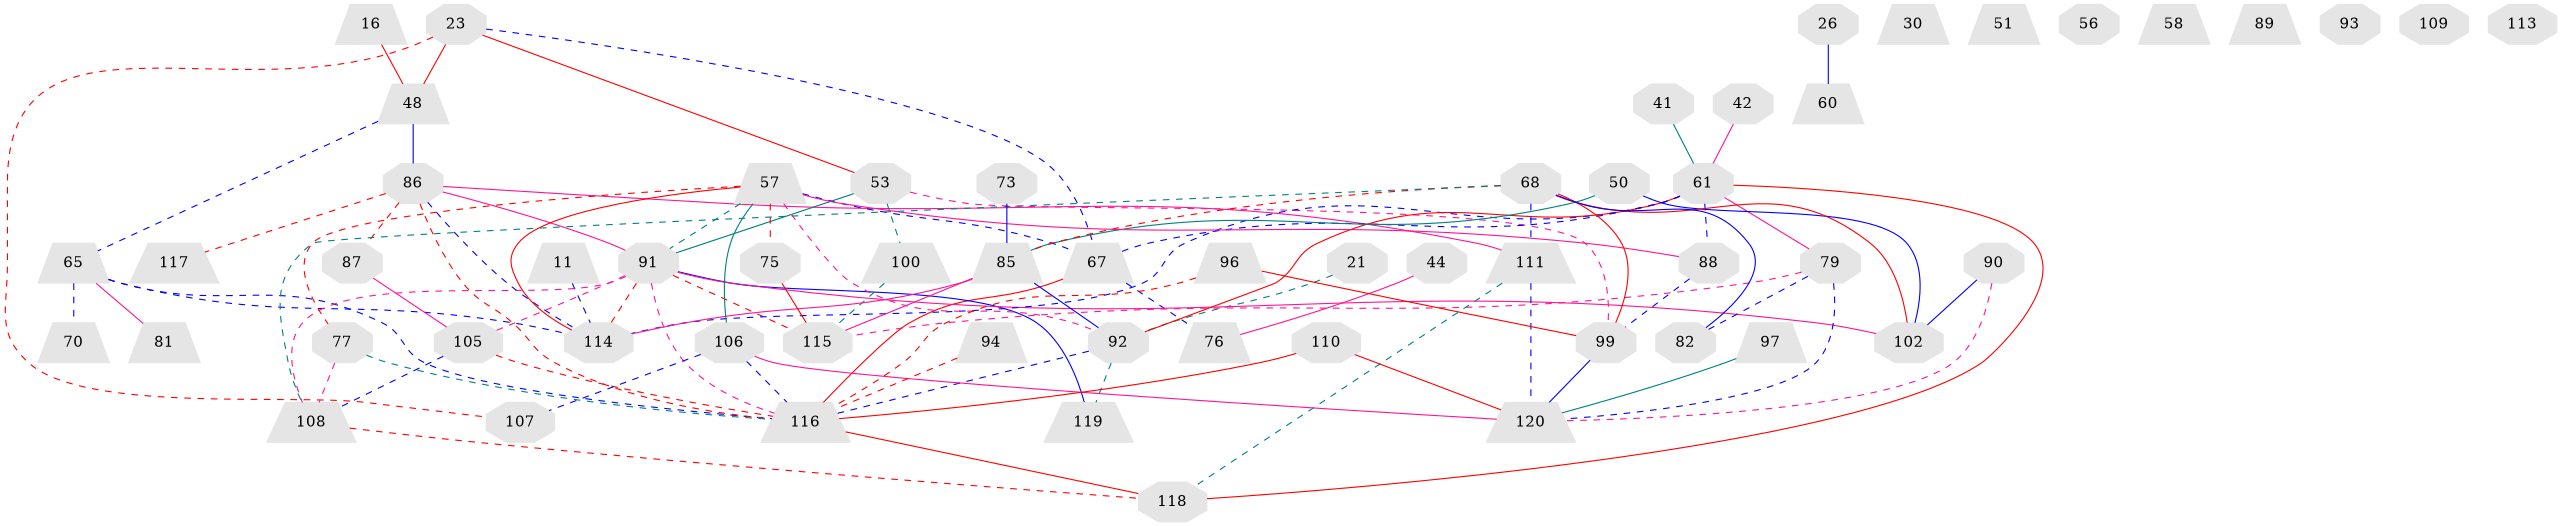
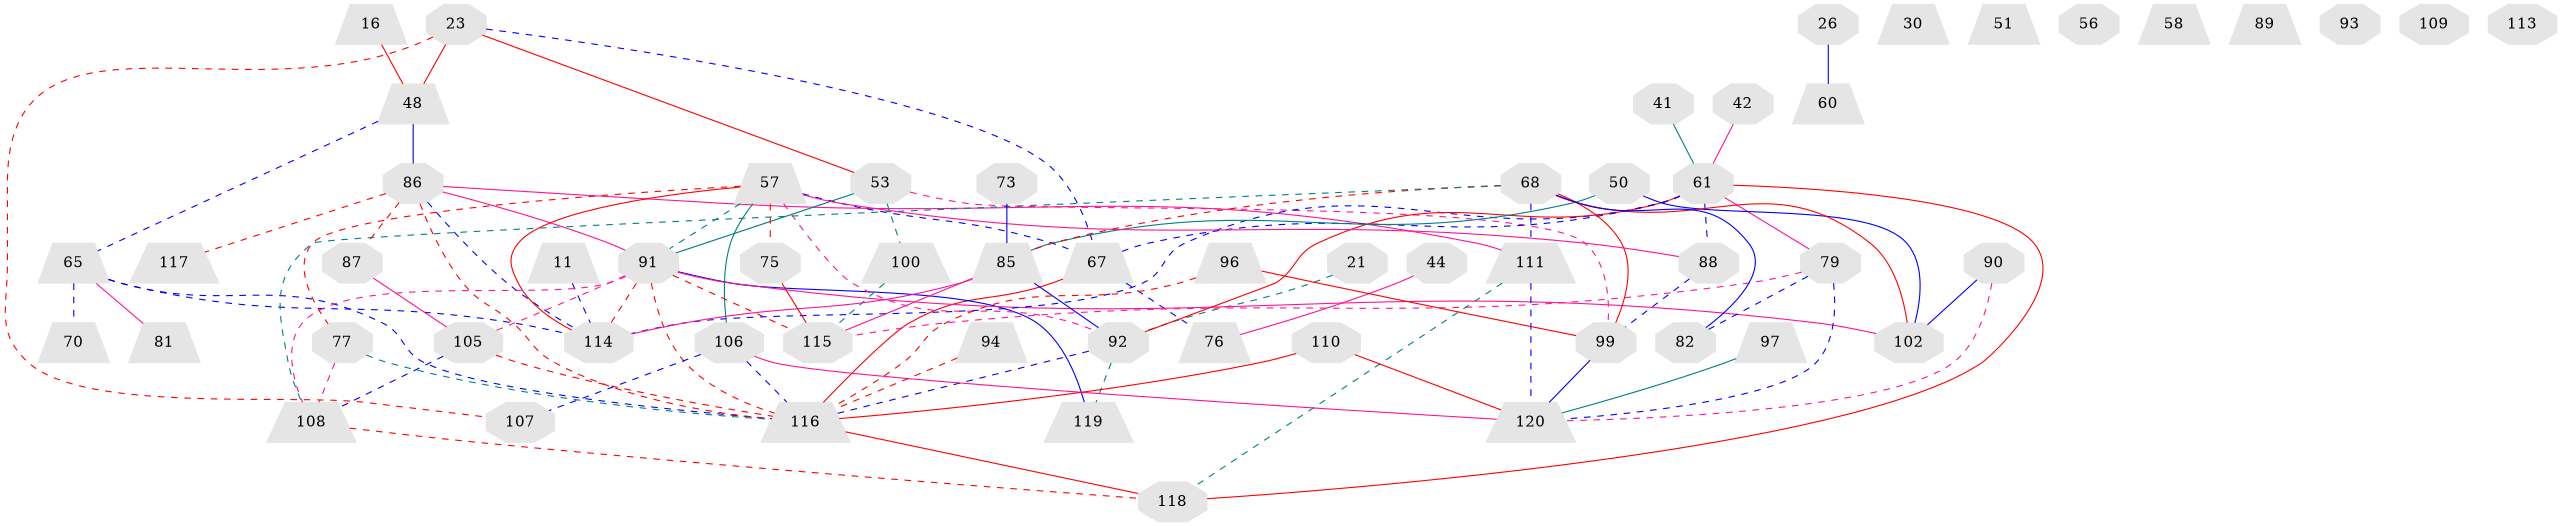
(691, 368) -> (691, 368)
